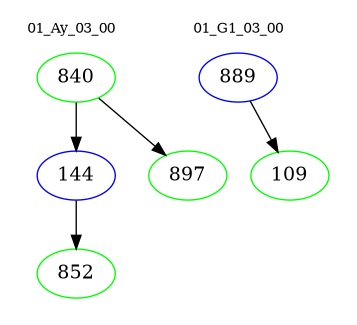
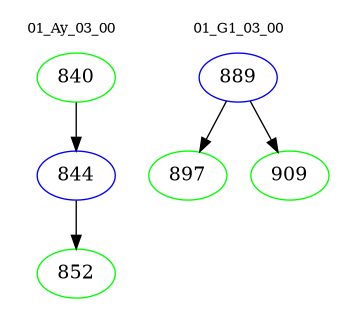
(117, 114) -> (216, 120)
(76, 176) -> (76, 176)
(290, 176) -> (290, 176)
